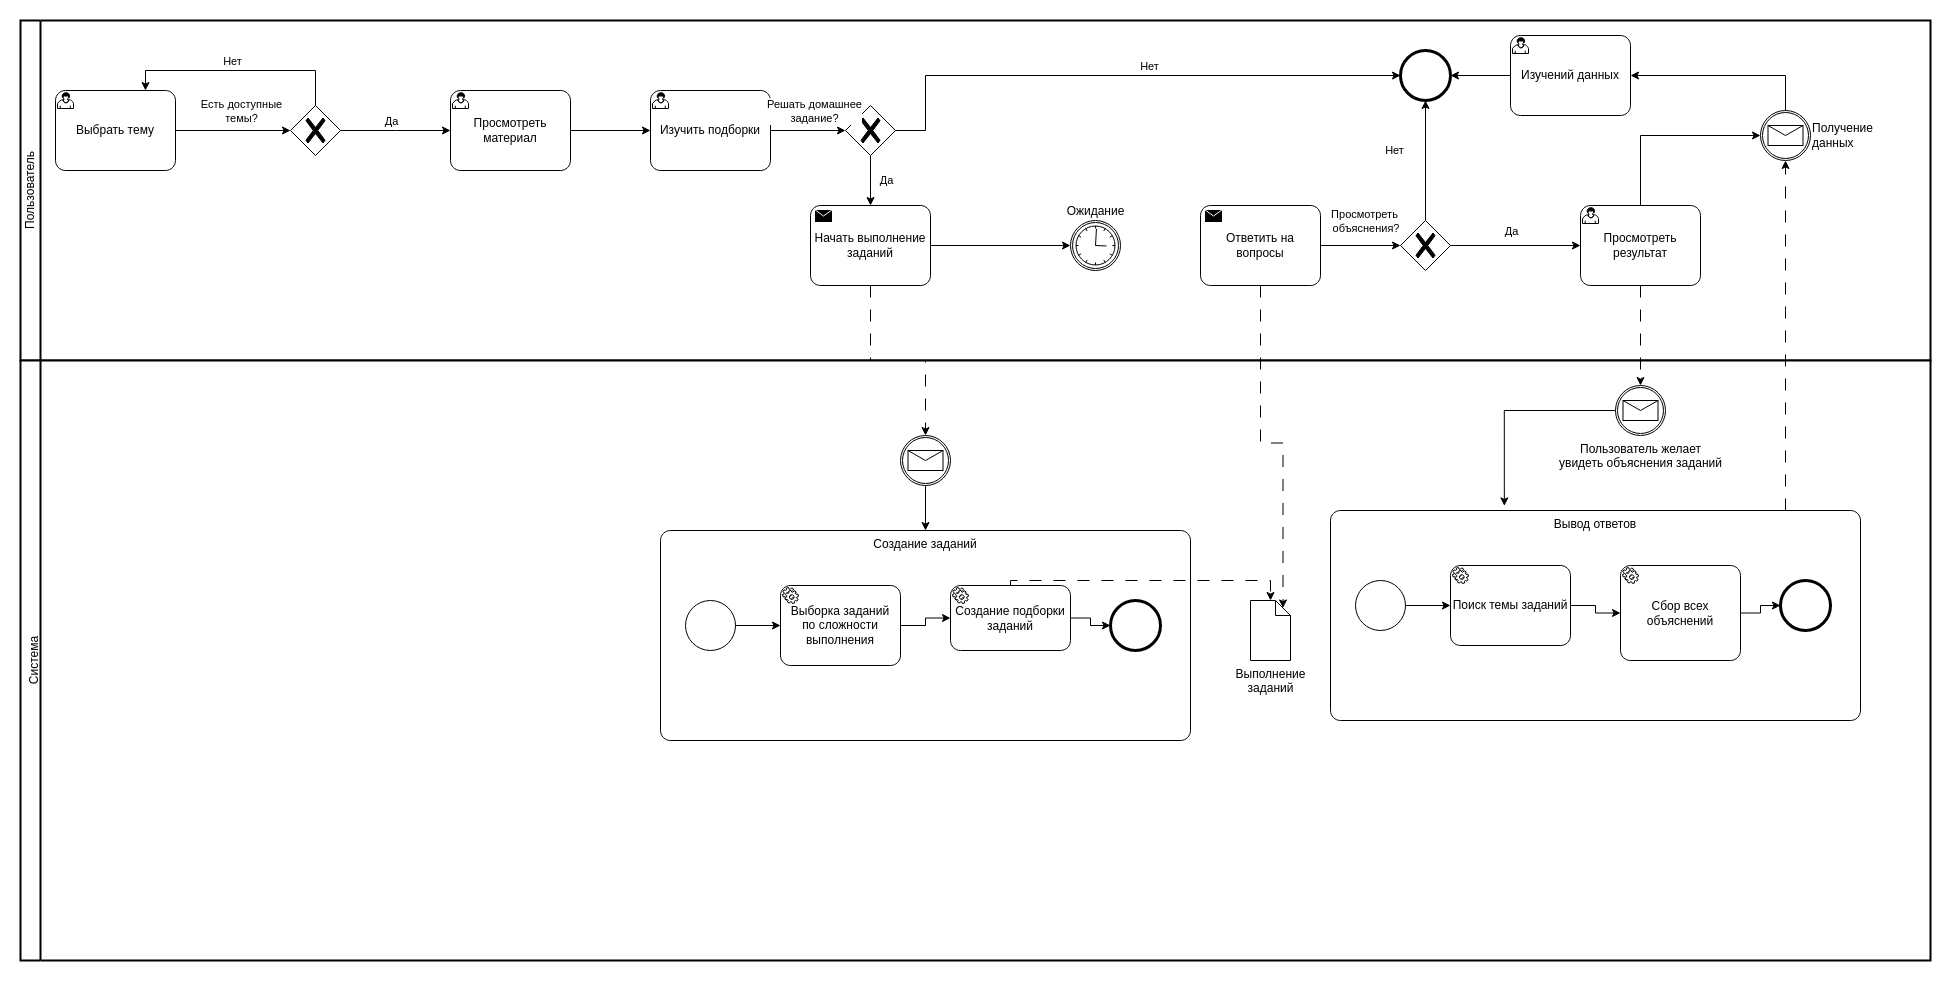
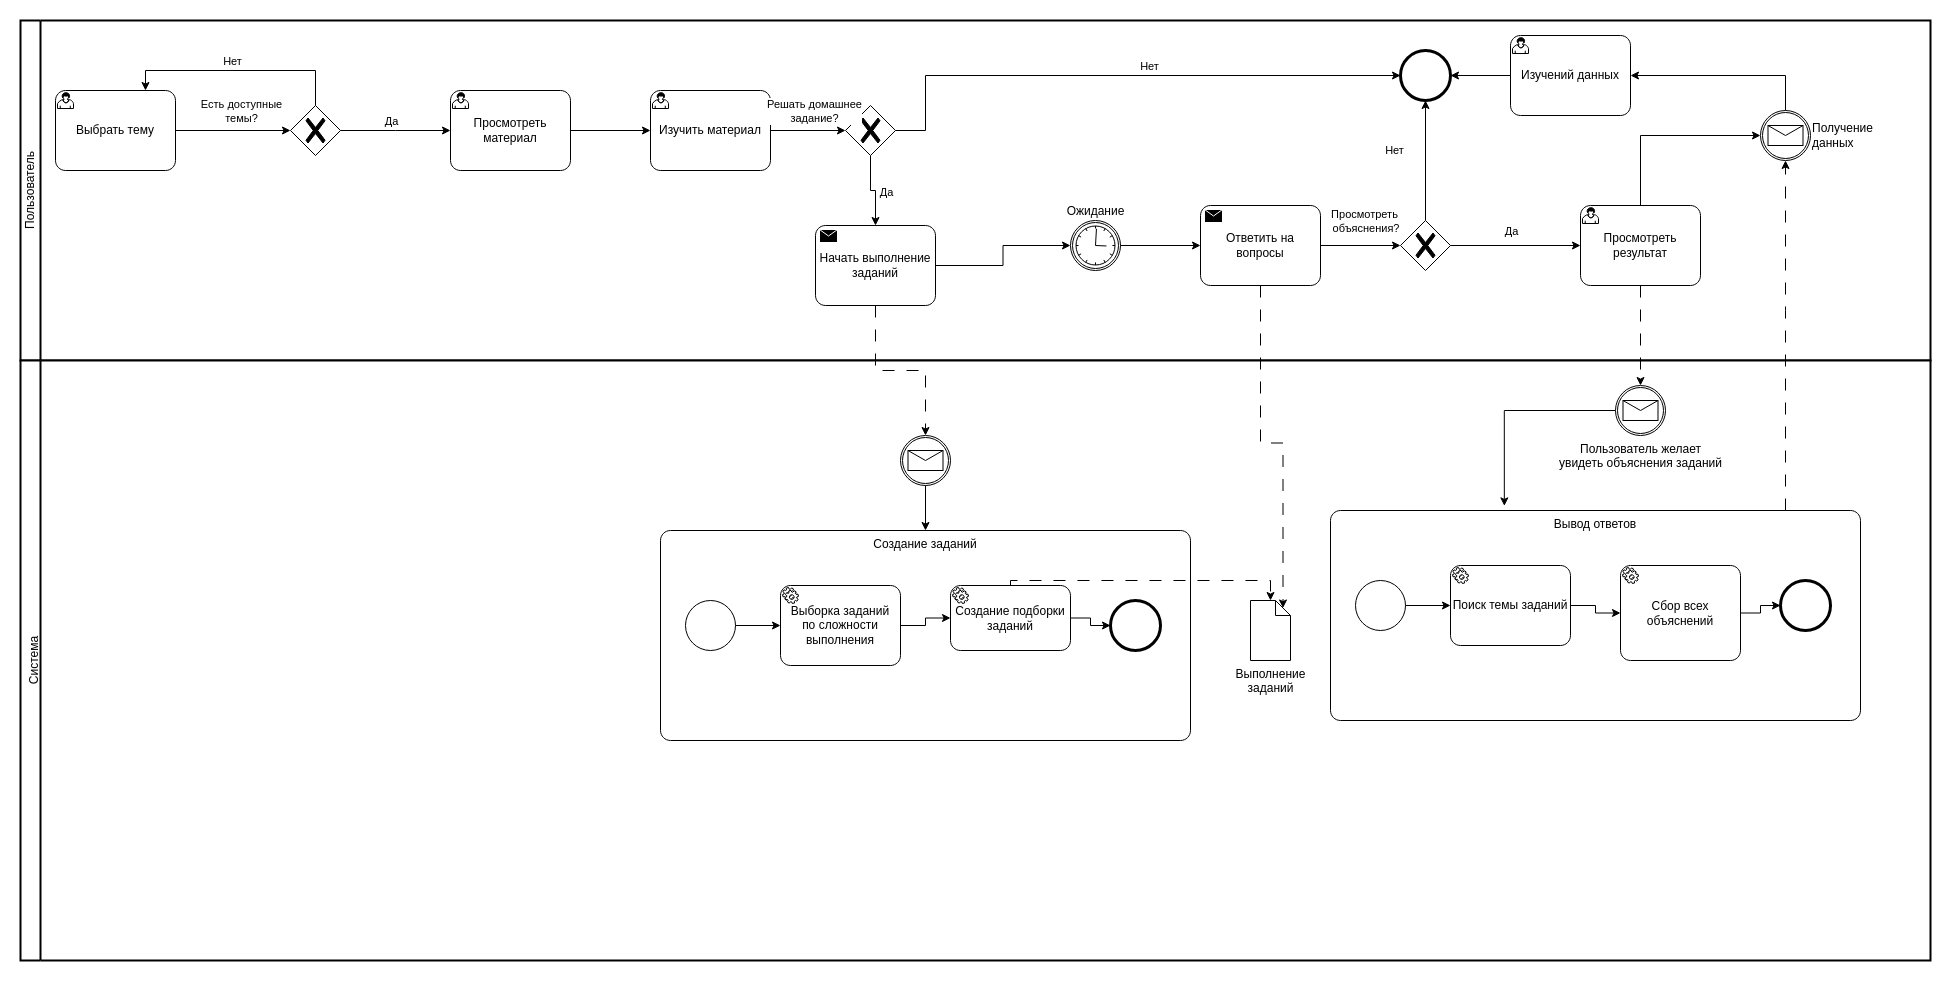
(711, 131) -> (711, 131)
(871, 246) -> (876, 266)
none -> (1157, 246)
